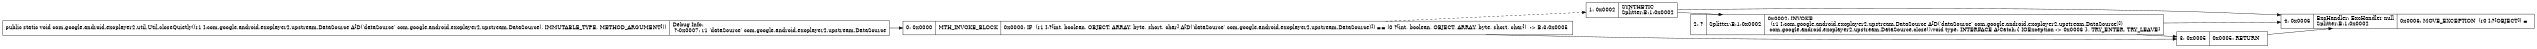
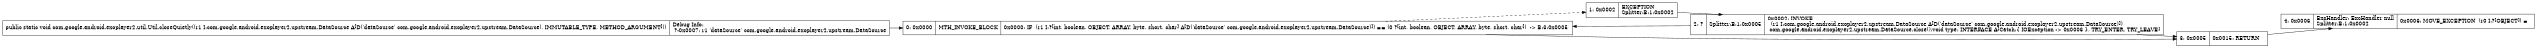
(1638, 7) -> (1638, 7)
(1977, 9) -> none
(2220, 23) -> (1633, 26)
(1736, 24) -> (1736, 24)
(2239, 39) -> (2239, 39)
